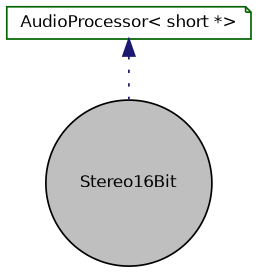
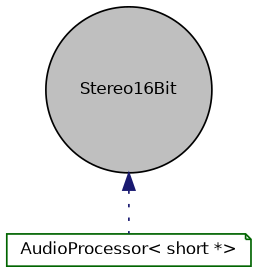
(129, 78) -> (129, 212)
